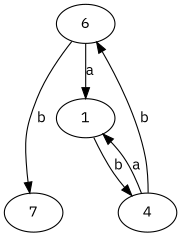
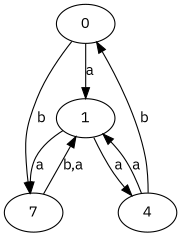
(86, 24) -> (86, 24)
none -> (39, 152)
(119, 165) -> (119, 165)
none -> (57, 170)
